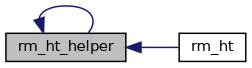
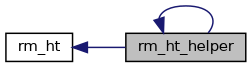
(160, 47) -> (107, 47)
